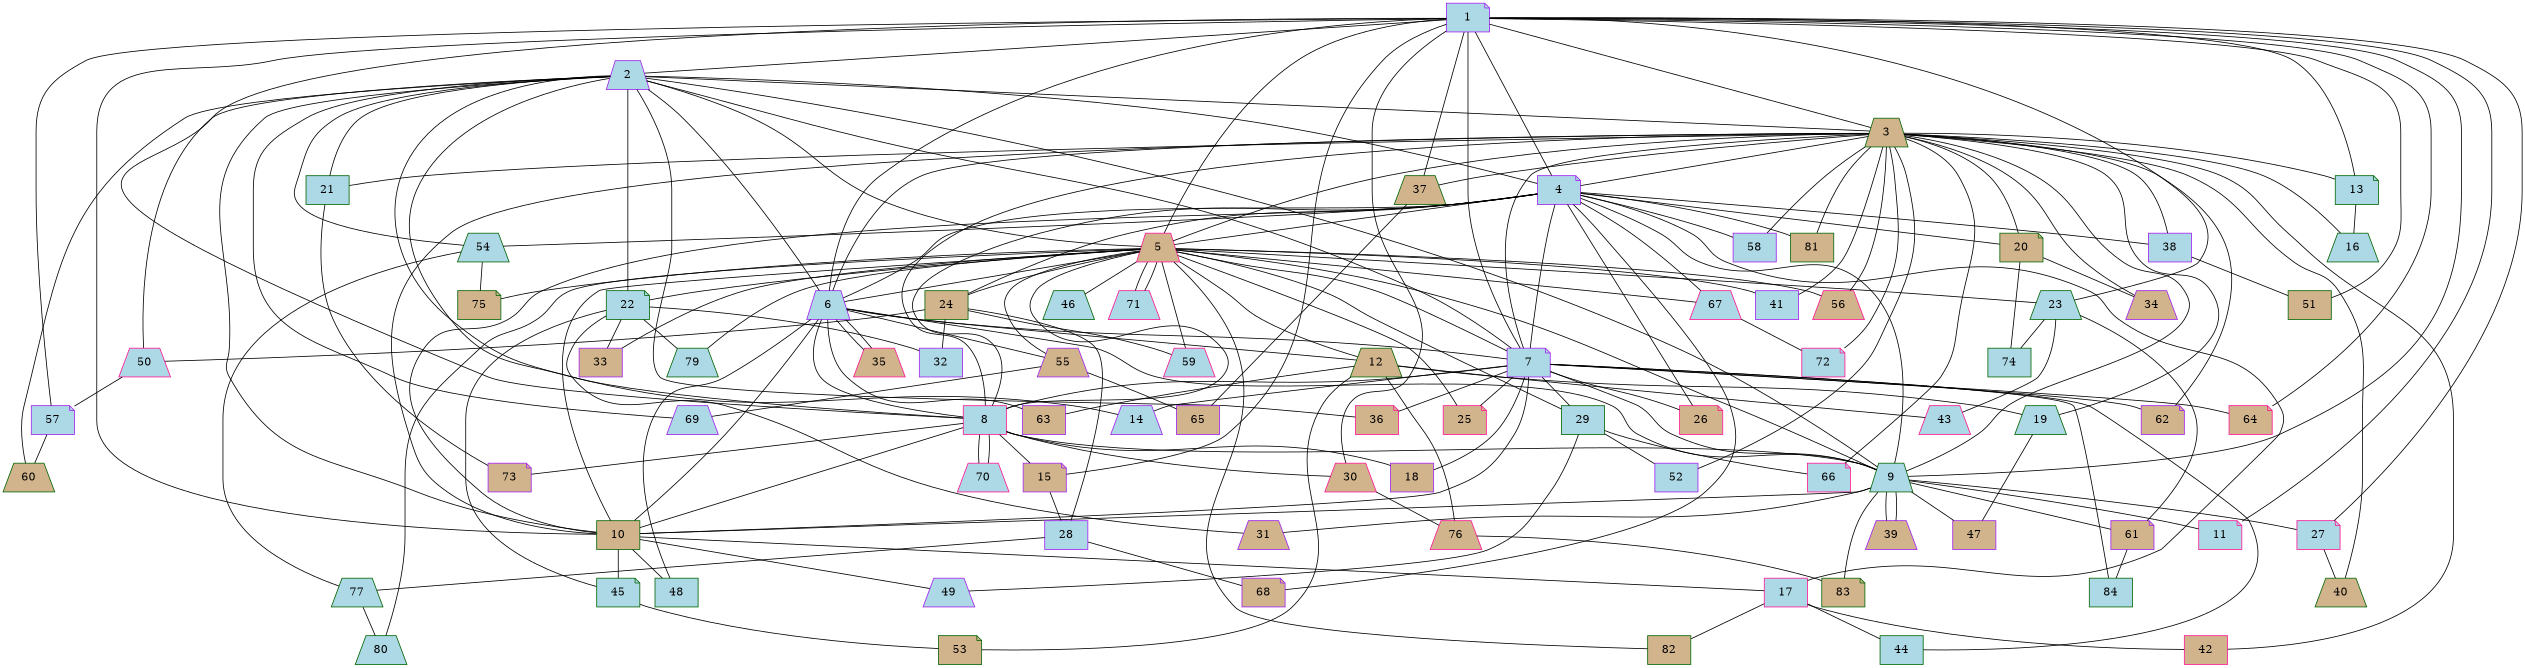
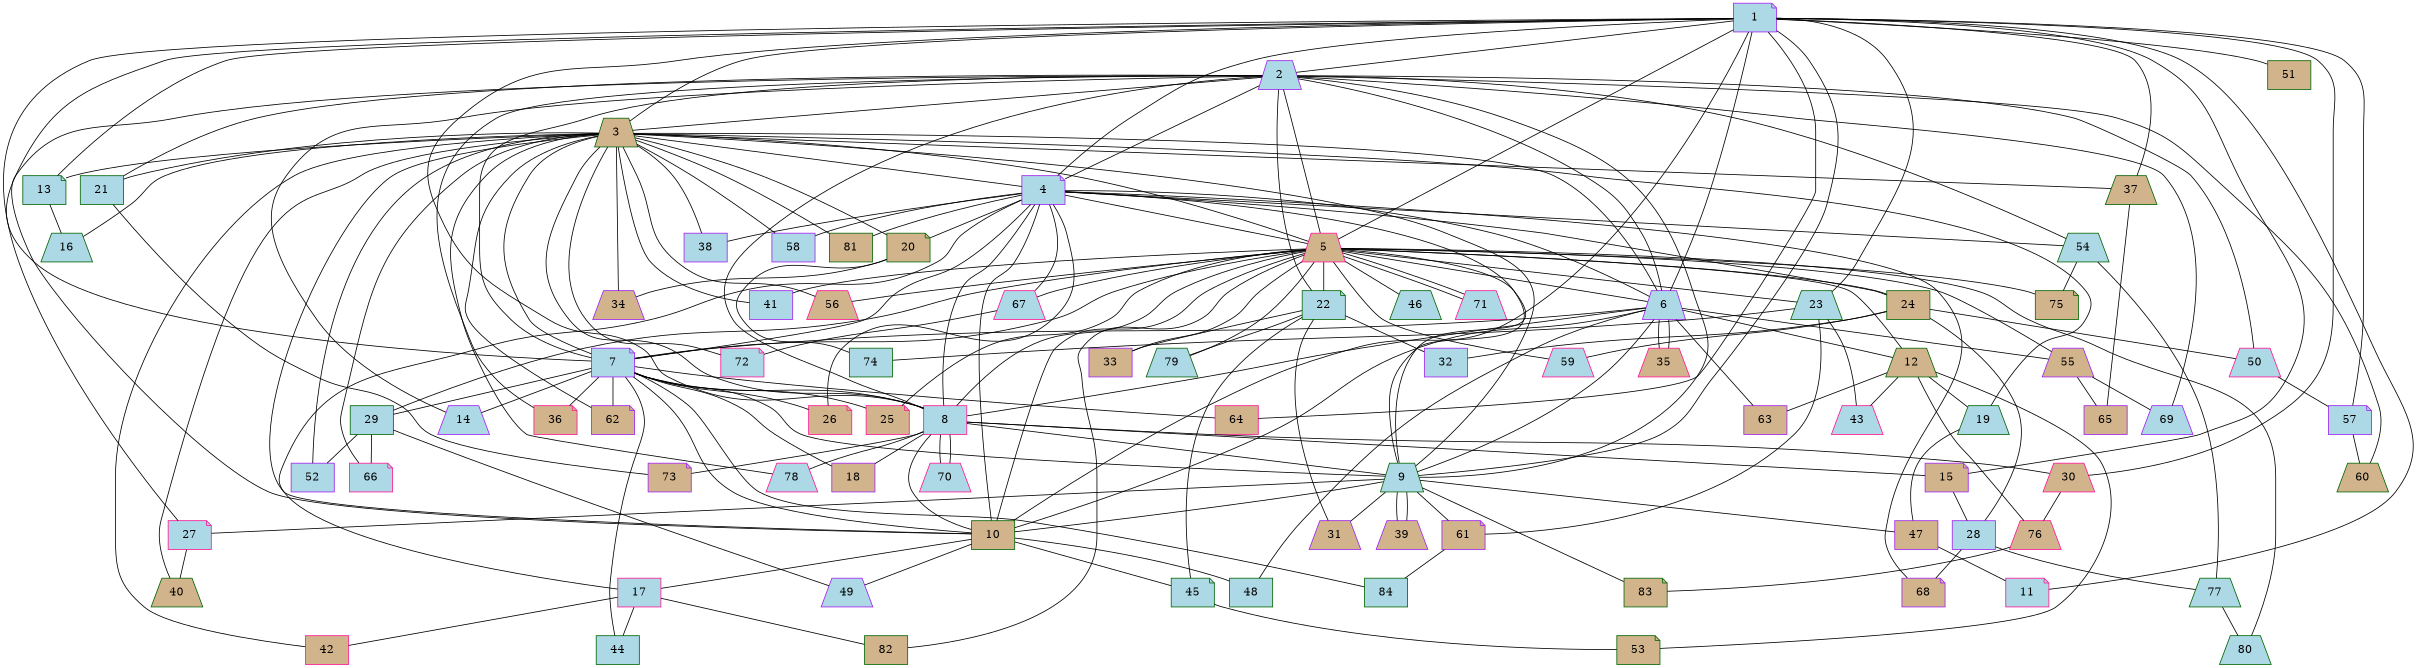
(2240, 276) -> none
(2251, 420) -> (1237, 420)
none -> (792, 478)
(2054, 502) -> (1972, 564)
